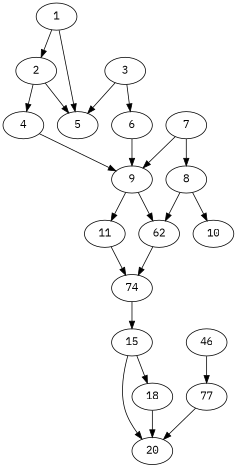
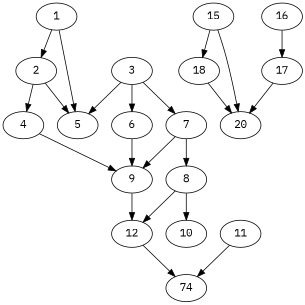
none -> (156, 95)
(120, 203) -> none
(159, 234) -> (132, 234)
(132, 312) -> none
(207, 342) -> (282, 17)
(207, 397) -> (282, 71)
